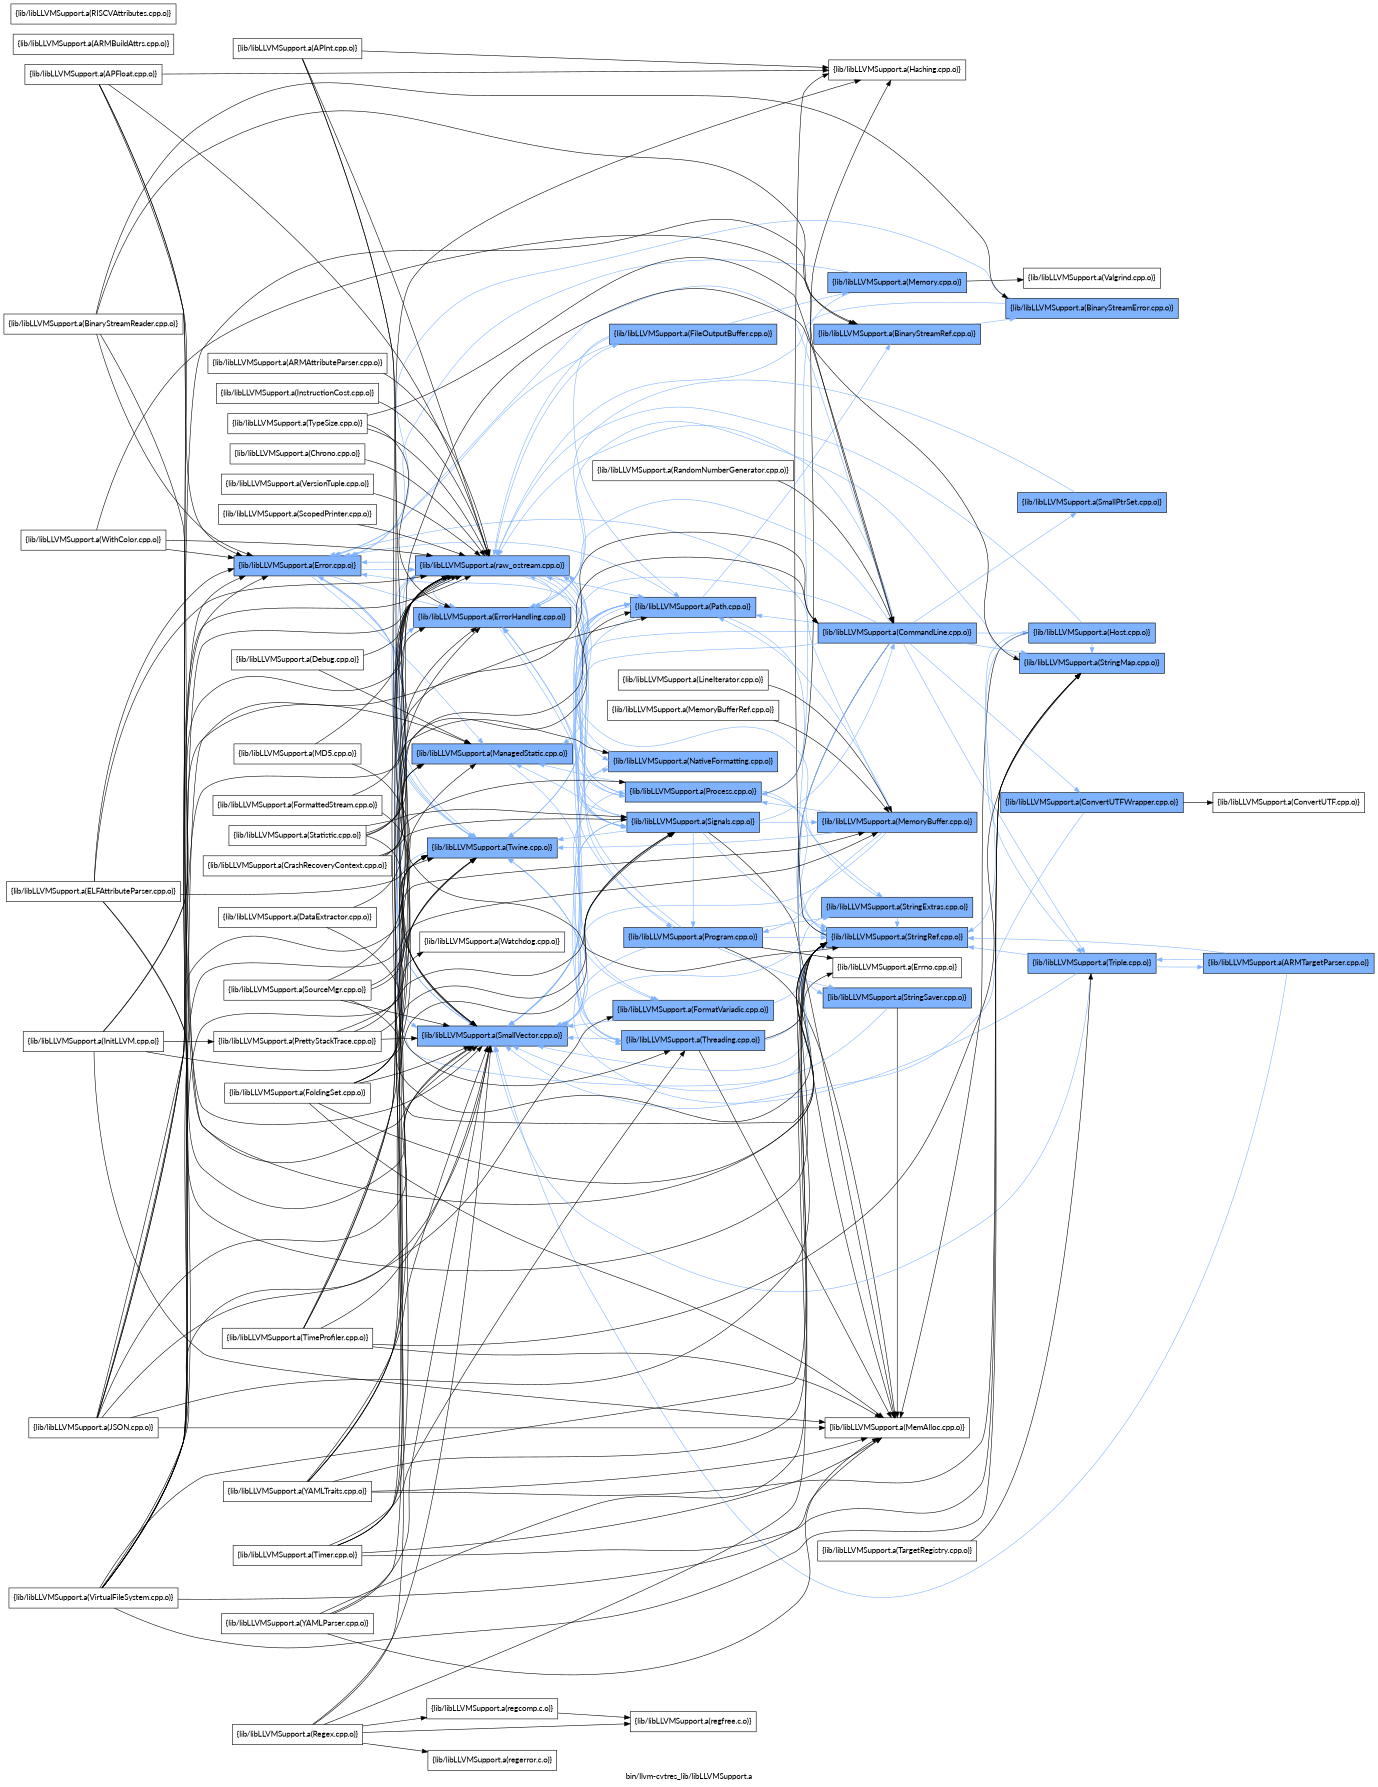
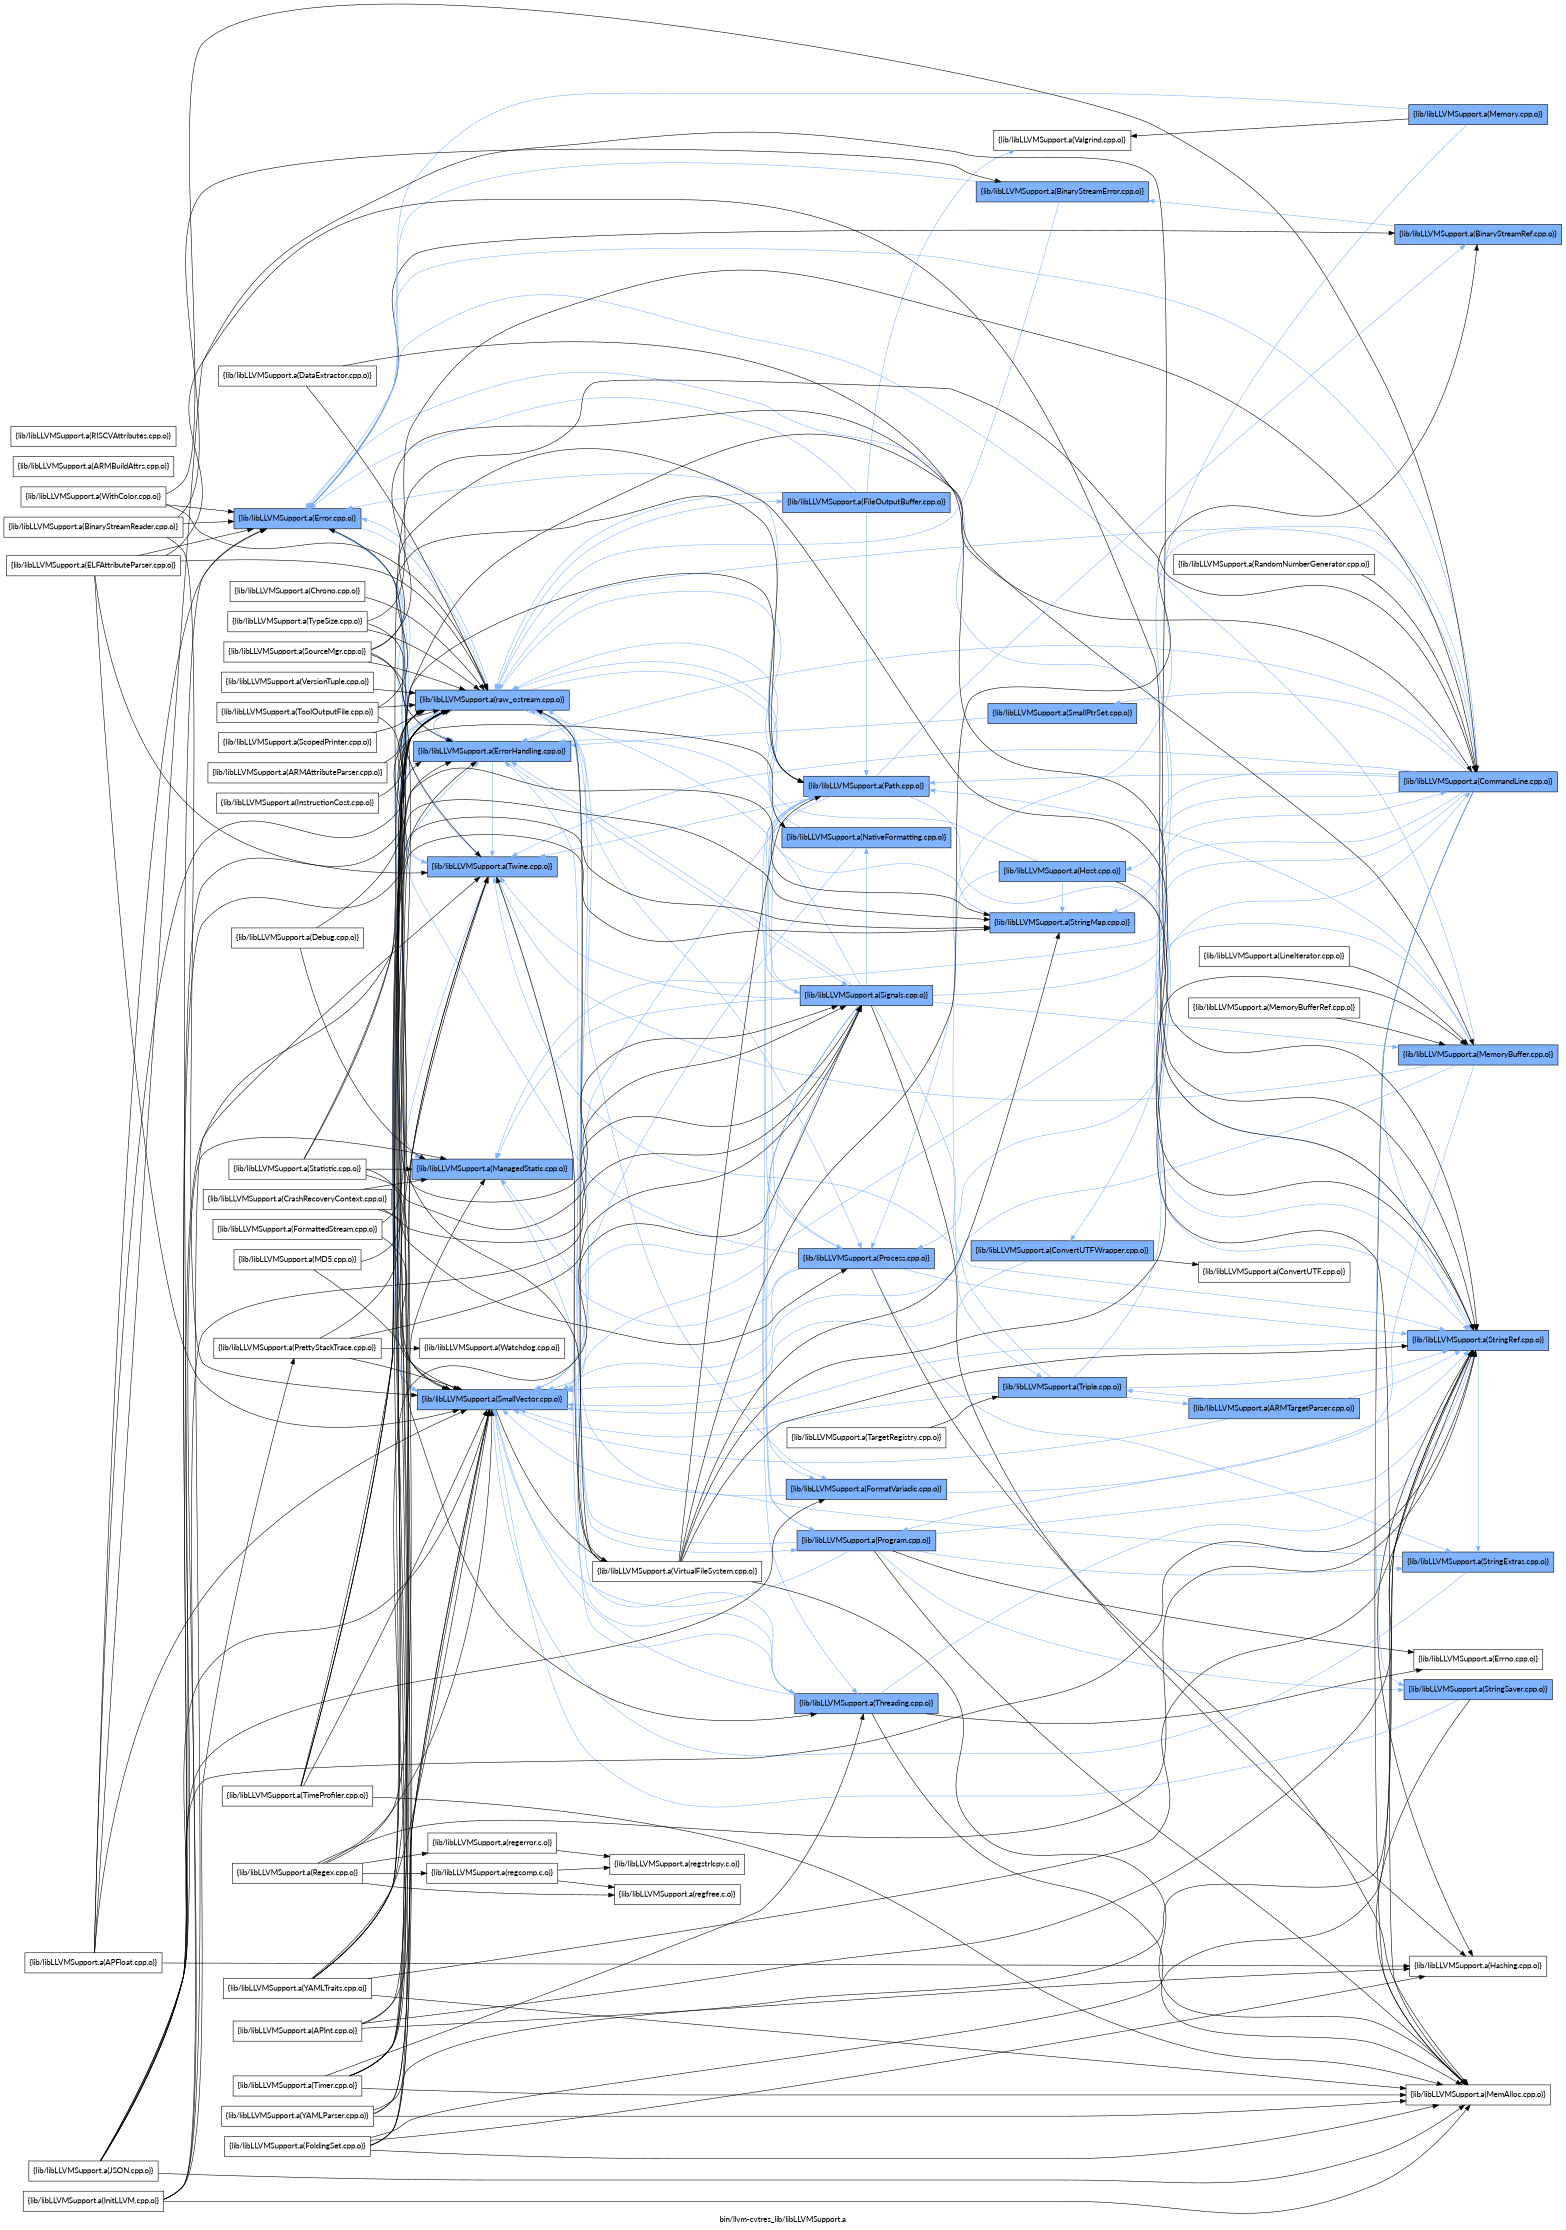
(469, 131) -> (756, 232)
(785, 308) -> (901, 304)
none -> (297, 712)
(976, 775) -> (1187, 928)
none -> (734, 806)
(897, 920) -> (1478, 1448)
(267, 1290) -> (537, 1493)
none -> (402, 1398)
none -> (677, 1864)
